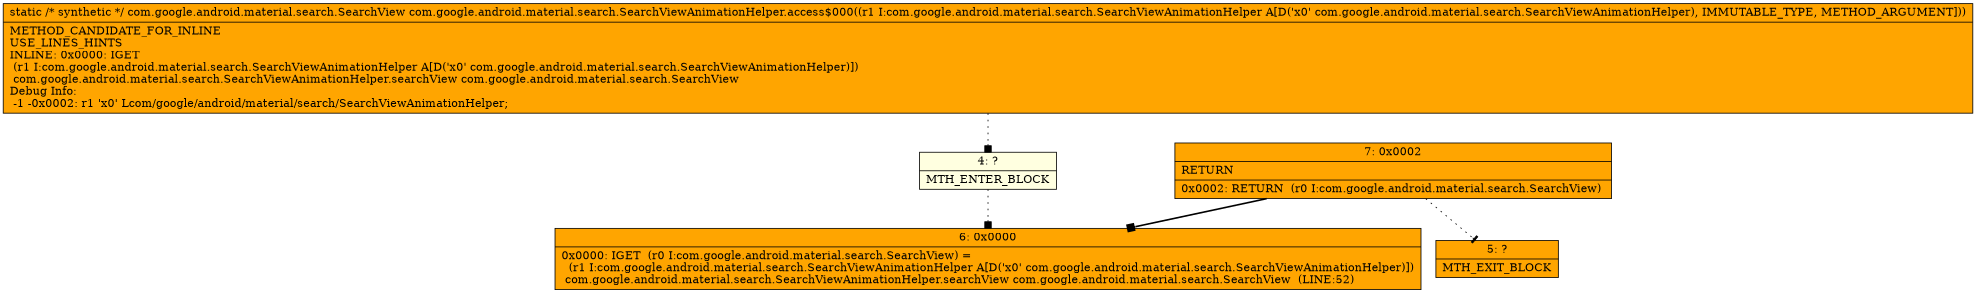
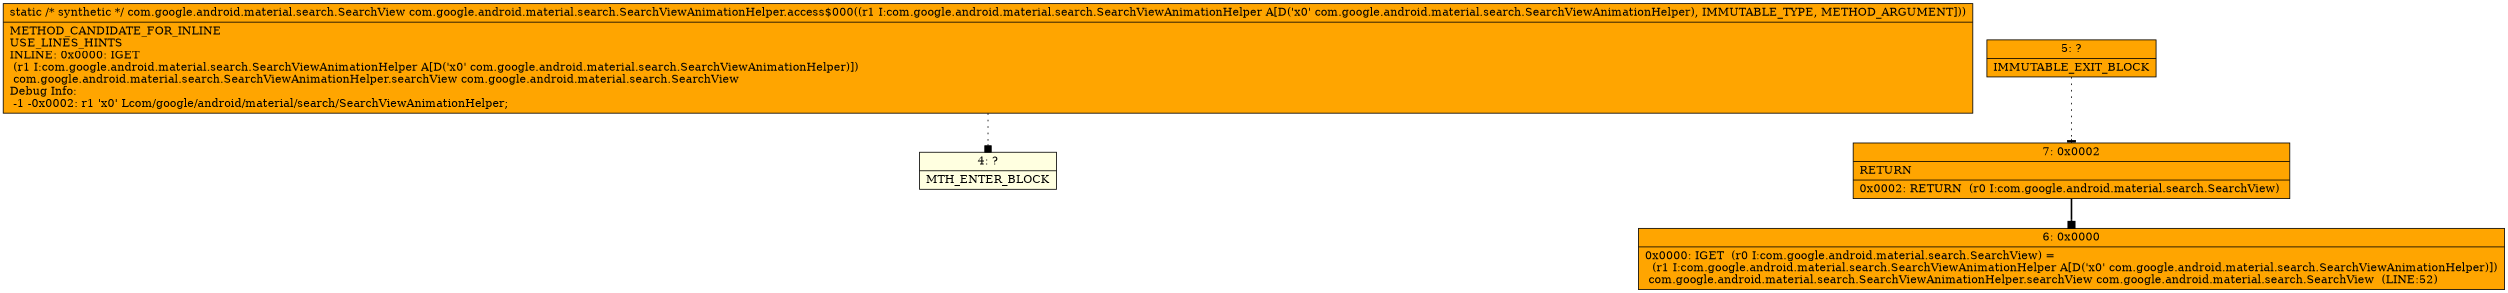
(988, 205) -> none
(1449, 218) -> (2071, 108)
(1497, 268) -> (2071, 67)
